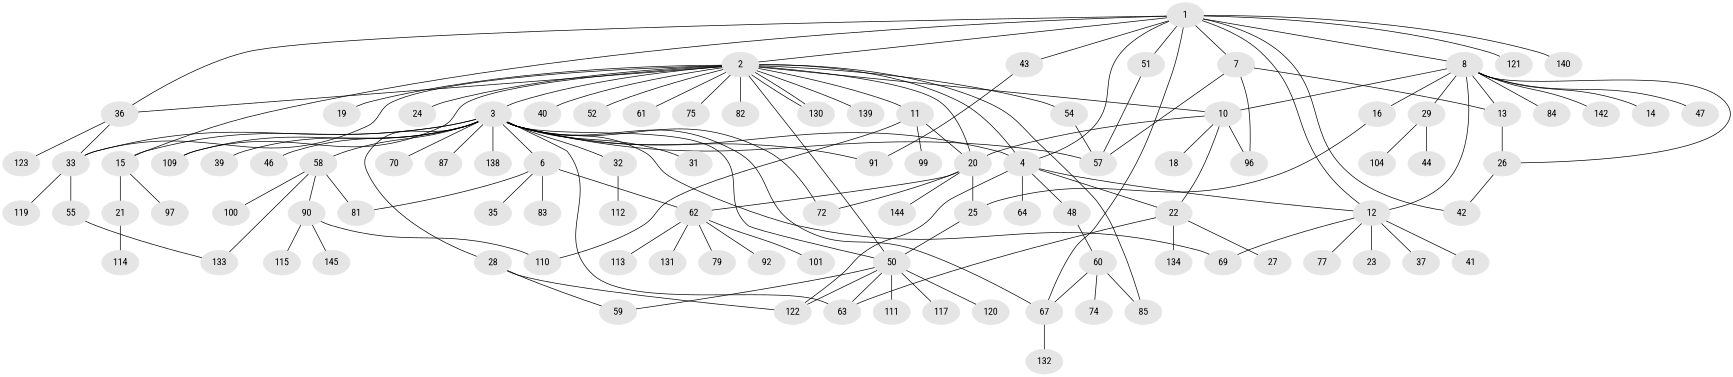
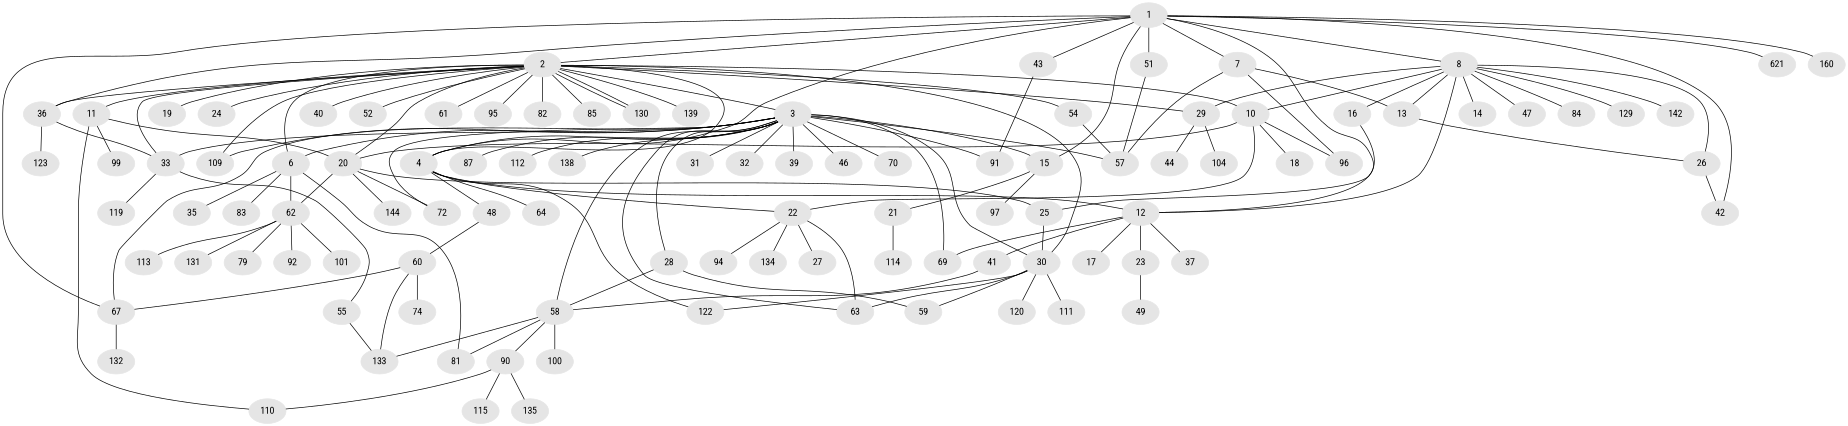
(1514, 65) -> (1777, 65)
(1563, 65) -> (1827, 65)
none -> (380, 73)
none -> (872, 84)
(691, 114) -> (493, 114)
none -> (1626, 114)
(618, 193) -> (655, 138)
(331, 263) -> (530, 411)
none -> (718, 263)
(892, 263) -> (1042, 263)
(1322, 263) -> (1091, 263)
(1121, 287) -> (389, 309)
(633, 294) -> (612, 287)
none -> (777, 296)
(941, 312) -> none
none -> (1141, 312)
